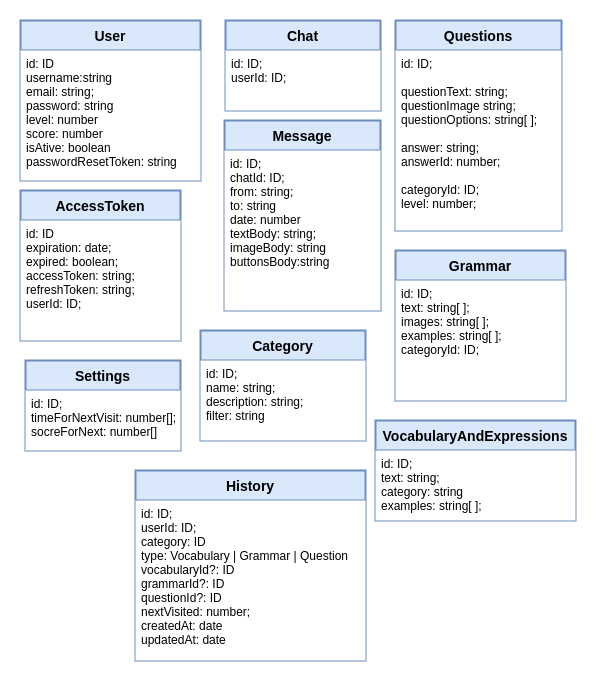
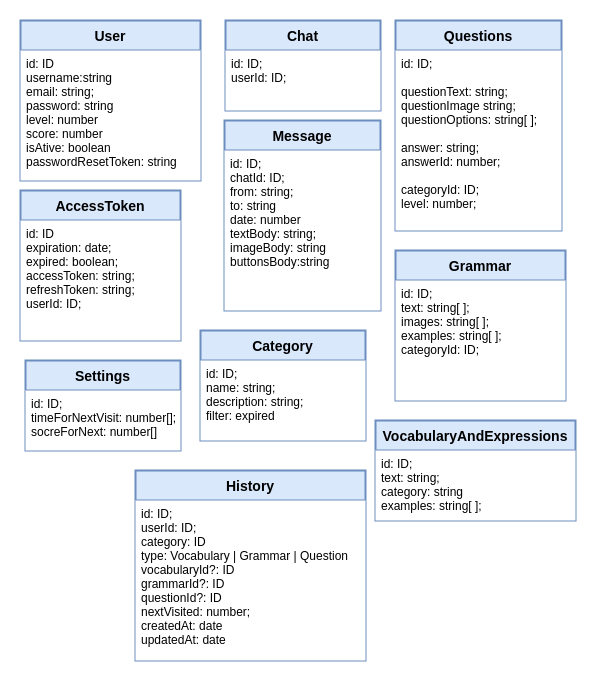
(223, 374) -> (223, 374)
